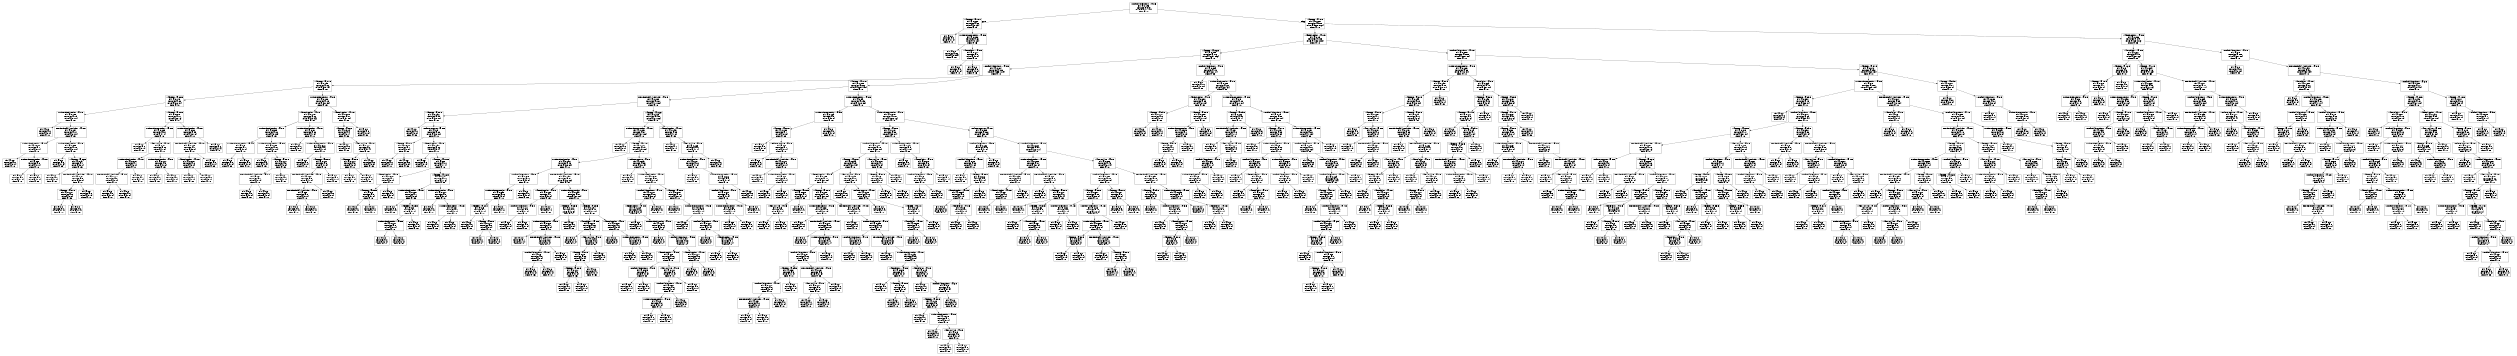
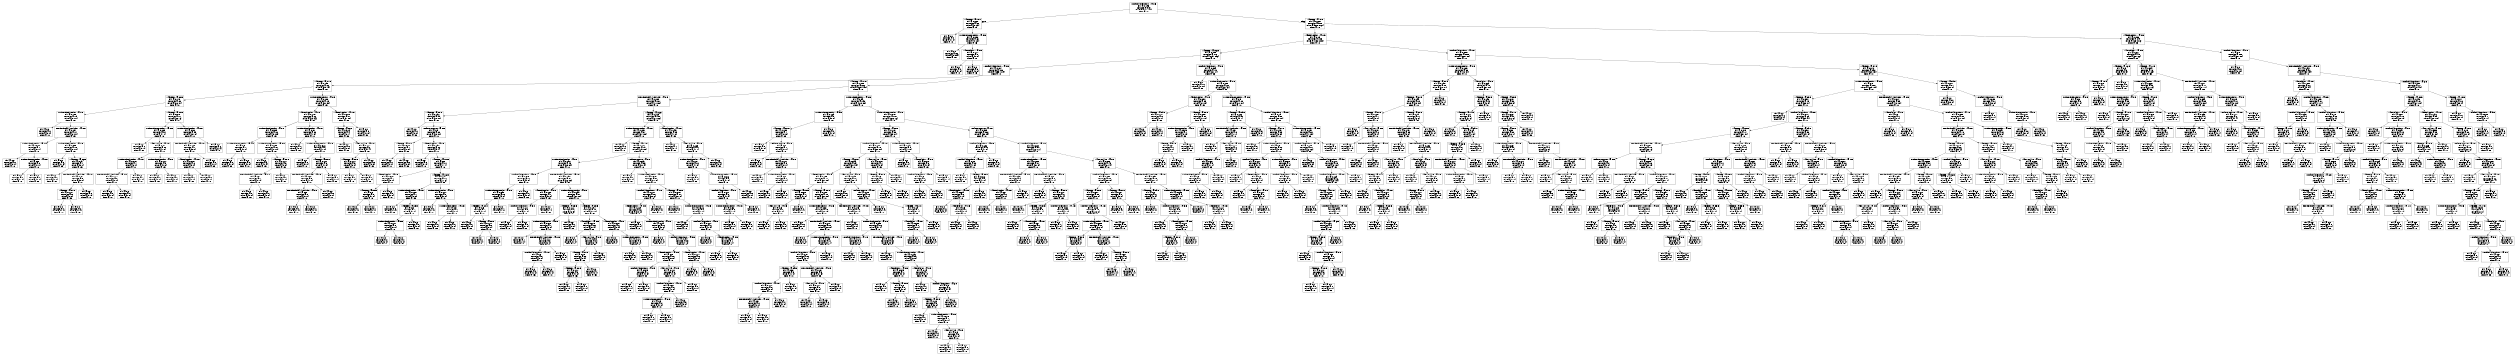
(2123, 132) -> (2123, 132)
(2031, 179) -> (2031, 179)
